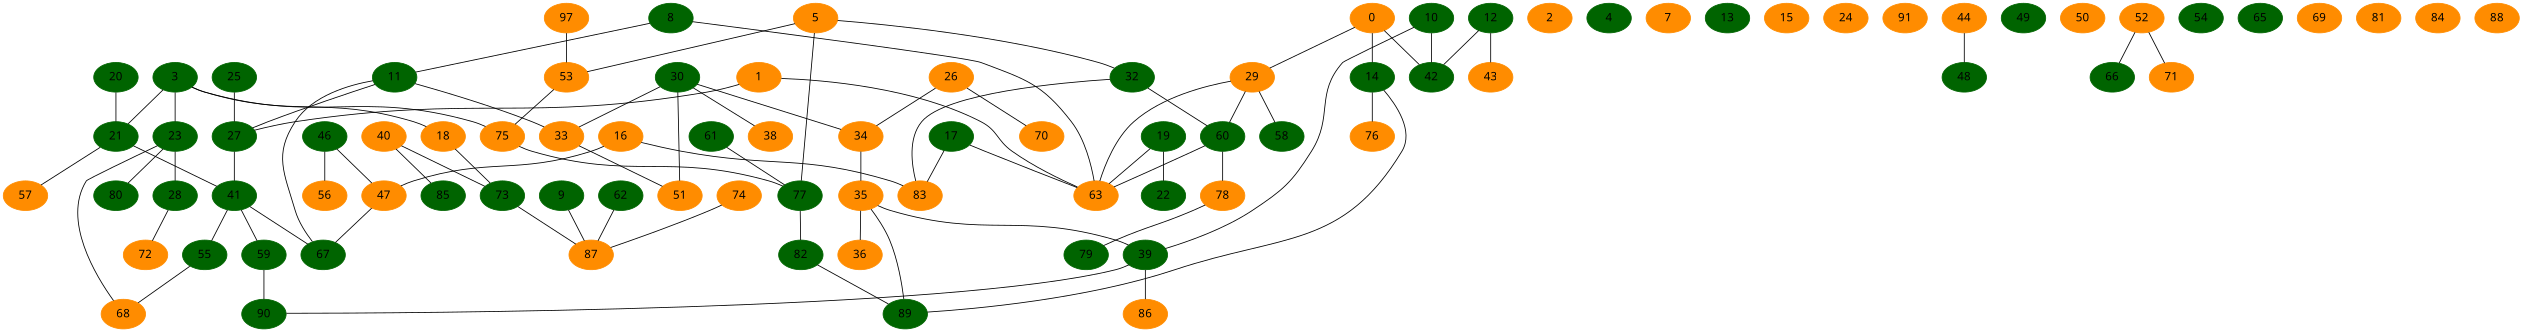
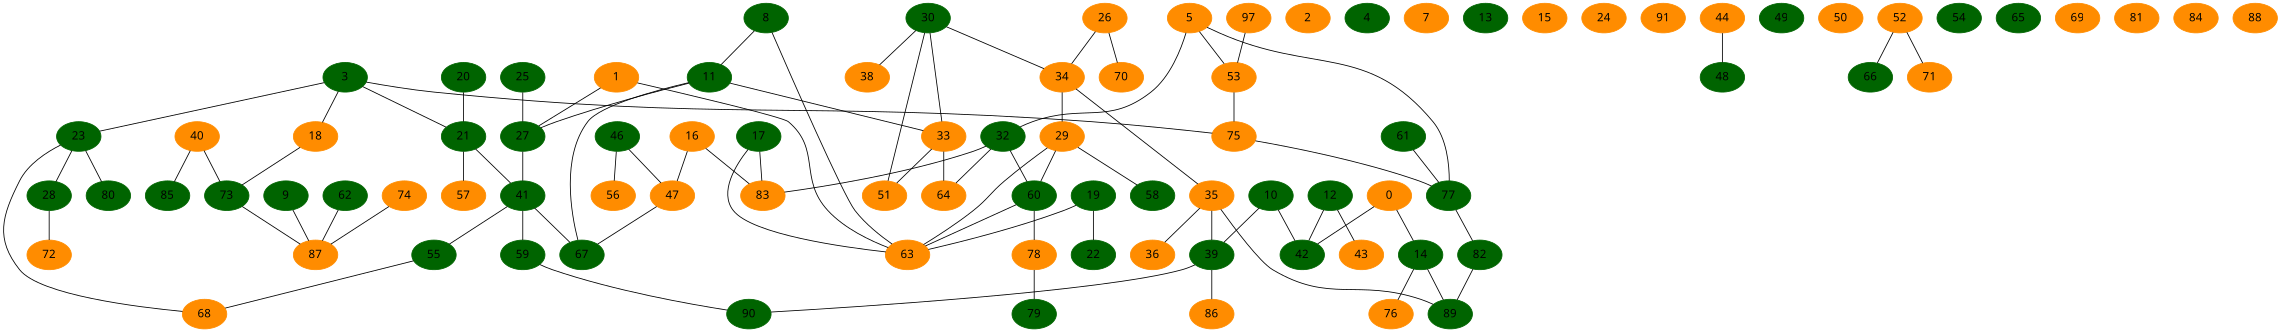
(1312, 48) -> (1062, 107)
none -> (944, 196)
